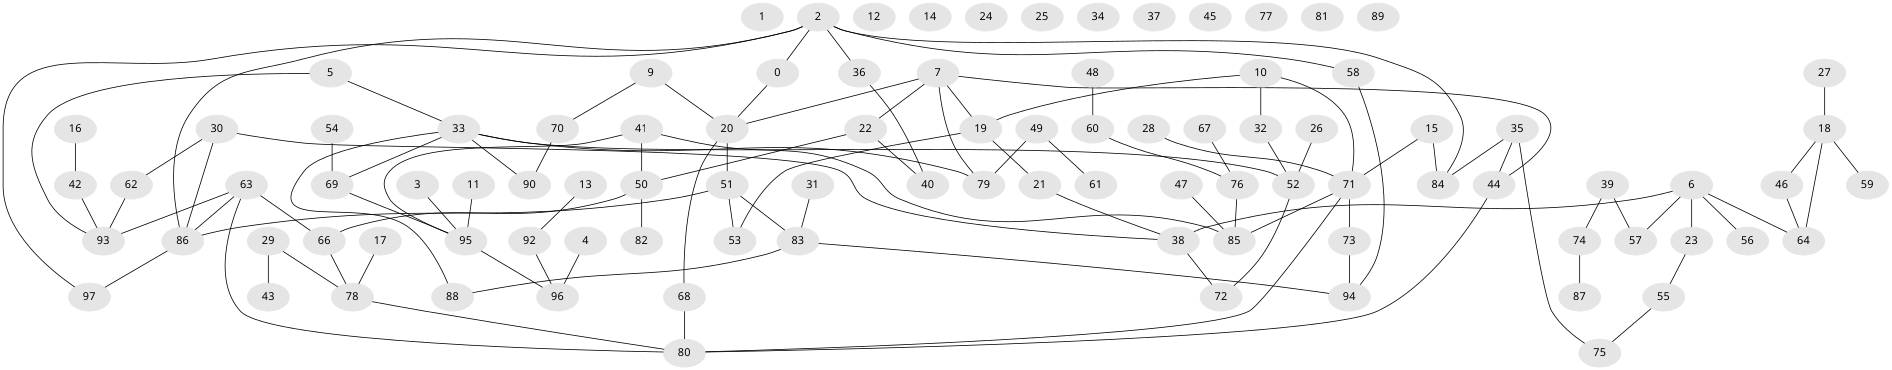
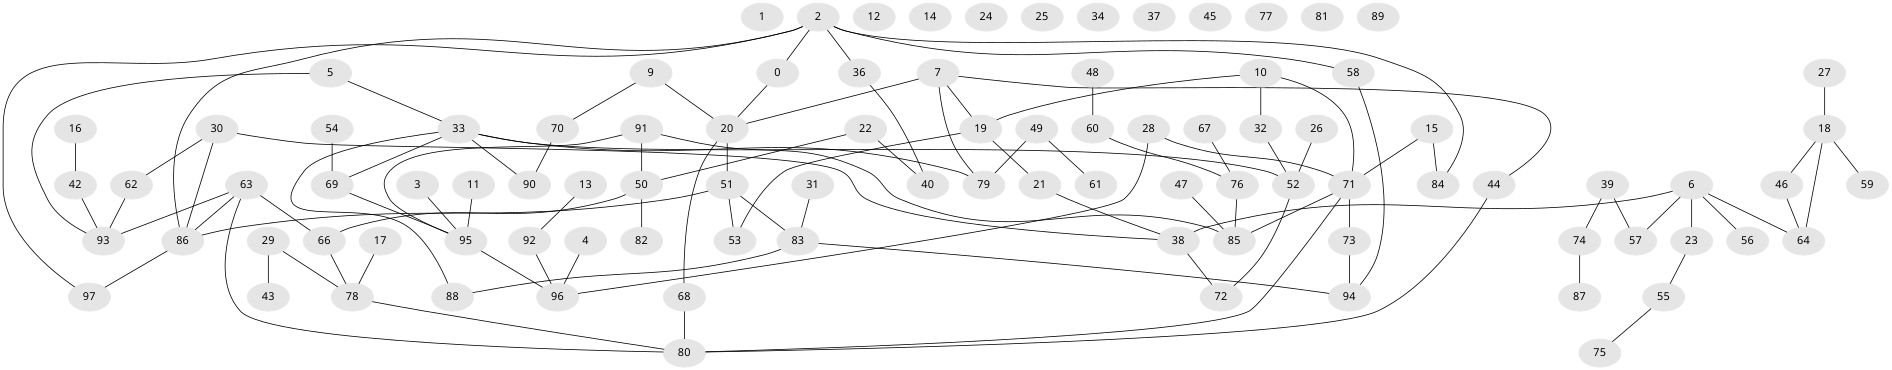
(902, 101) -> none
(642, 129) -> (642, 129)
(1517, 129) -> none
none -> (898, 245)
